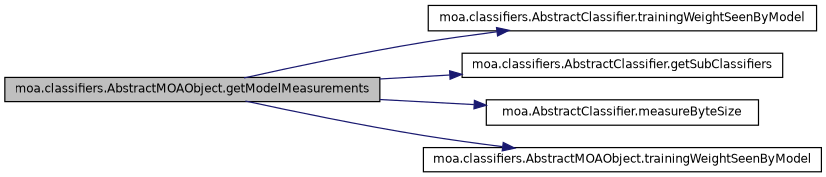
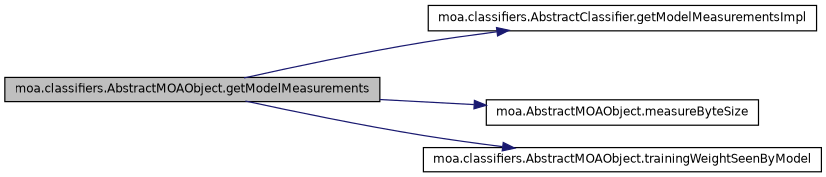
(622, 18) -> (622, 18)
(622, 65) -> none
(622, 113) -> (622, 113)
